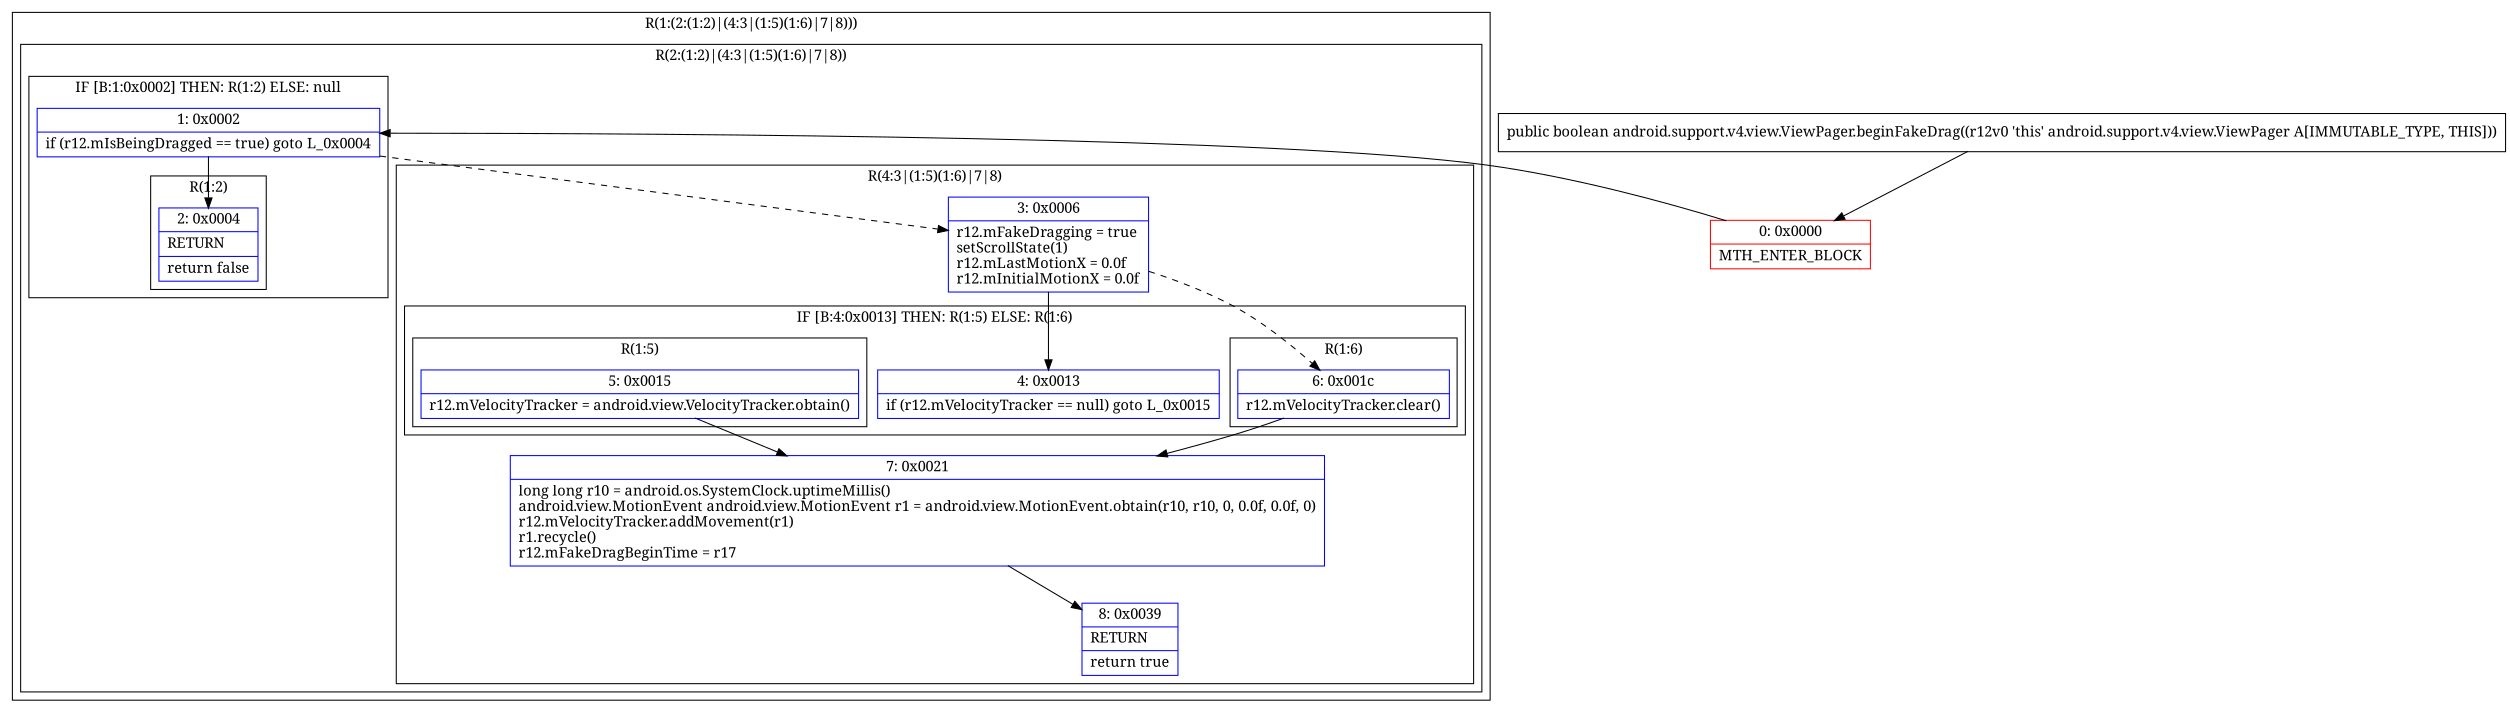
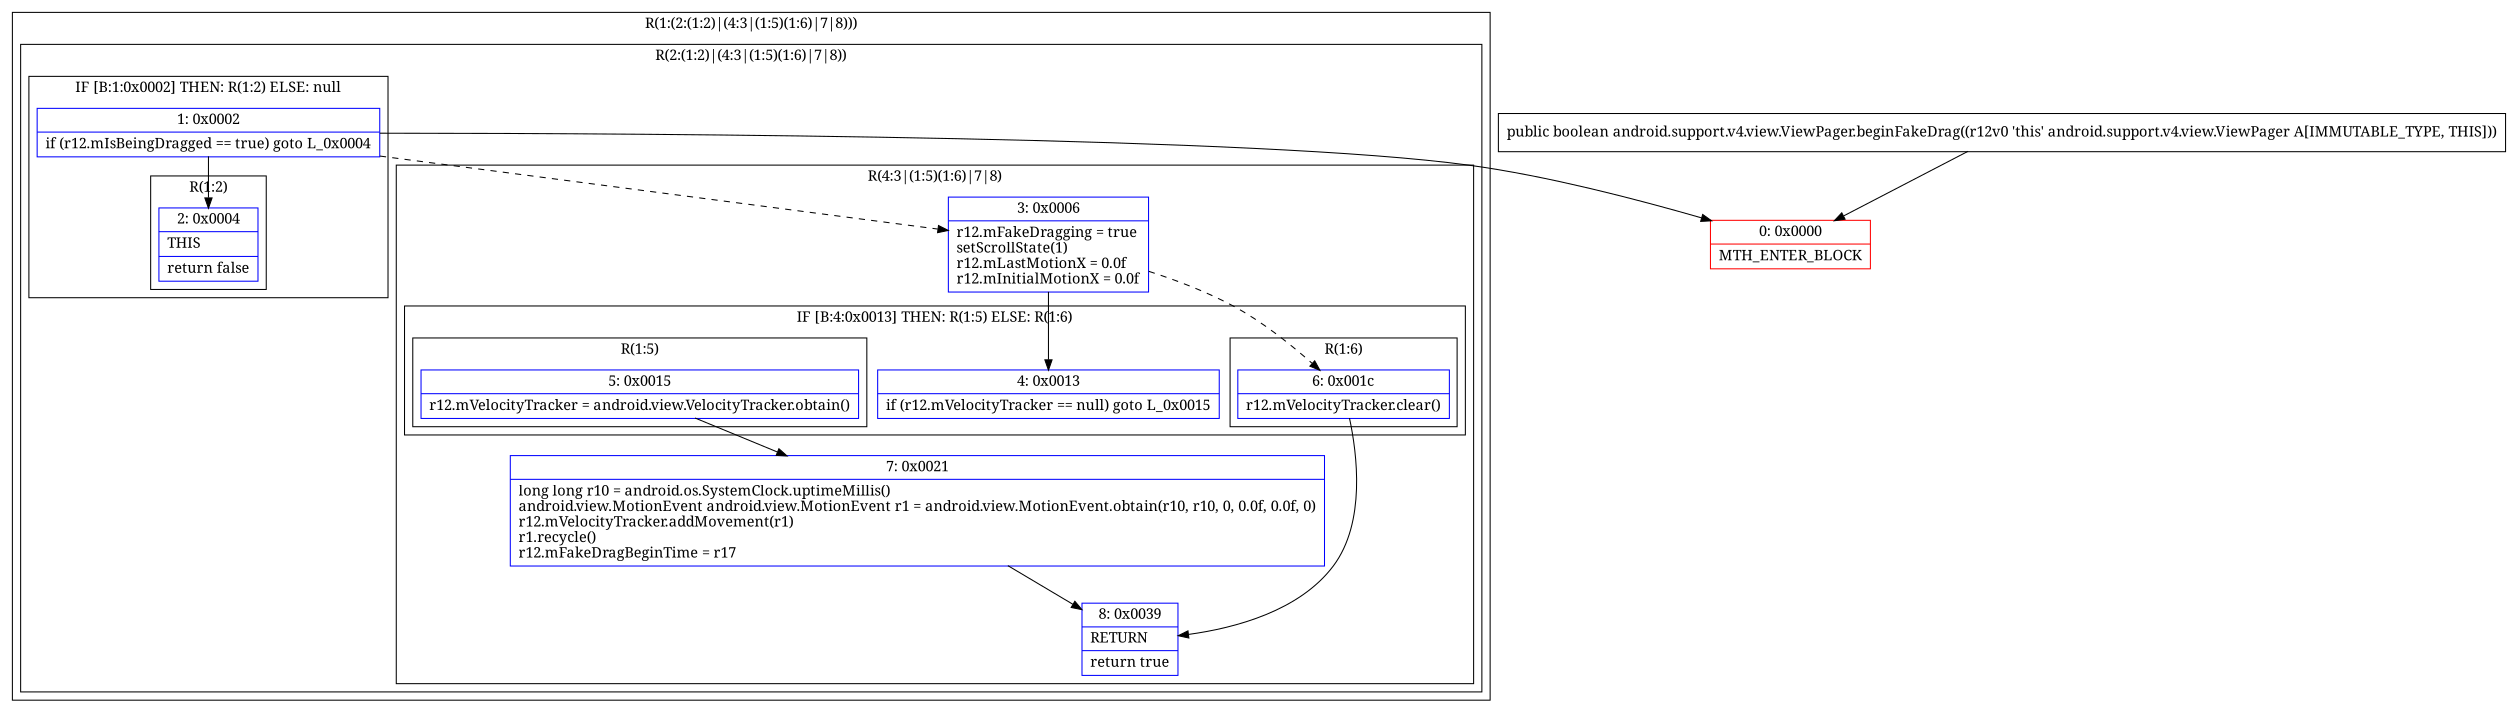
(1062, 141) -> (1044, 141)
(196, 244) -> (184, 244)
(1211, 441) -> (1330, 570)
